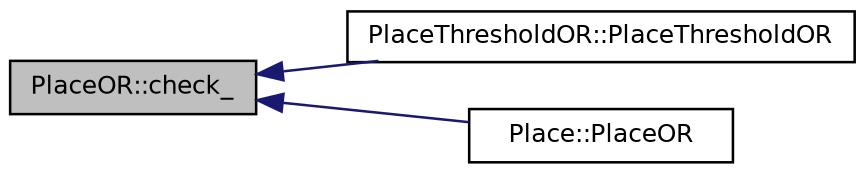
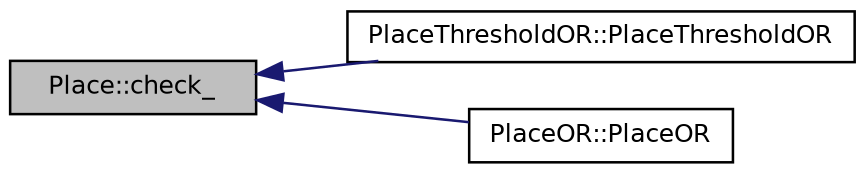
(133, 87) -> (133, 87)
(601, 136) -> (601, 136)
